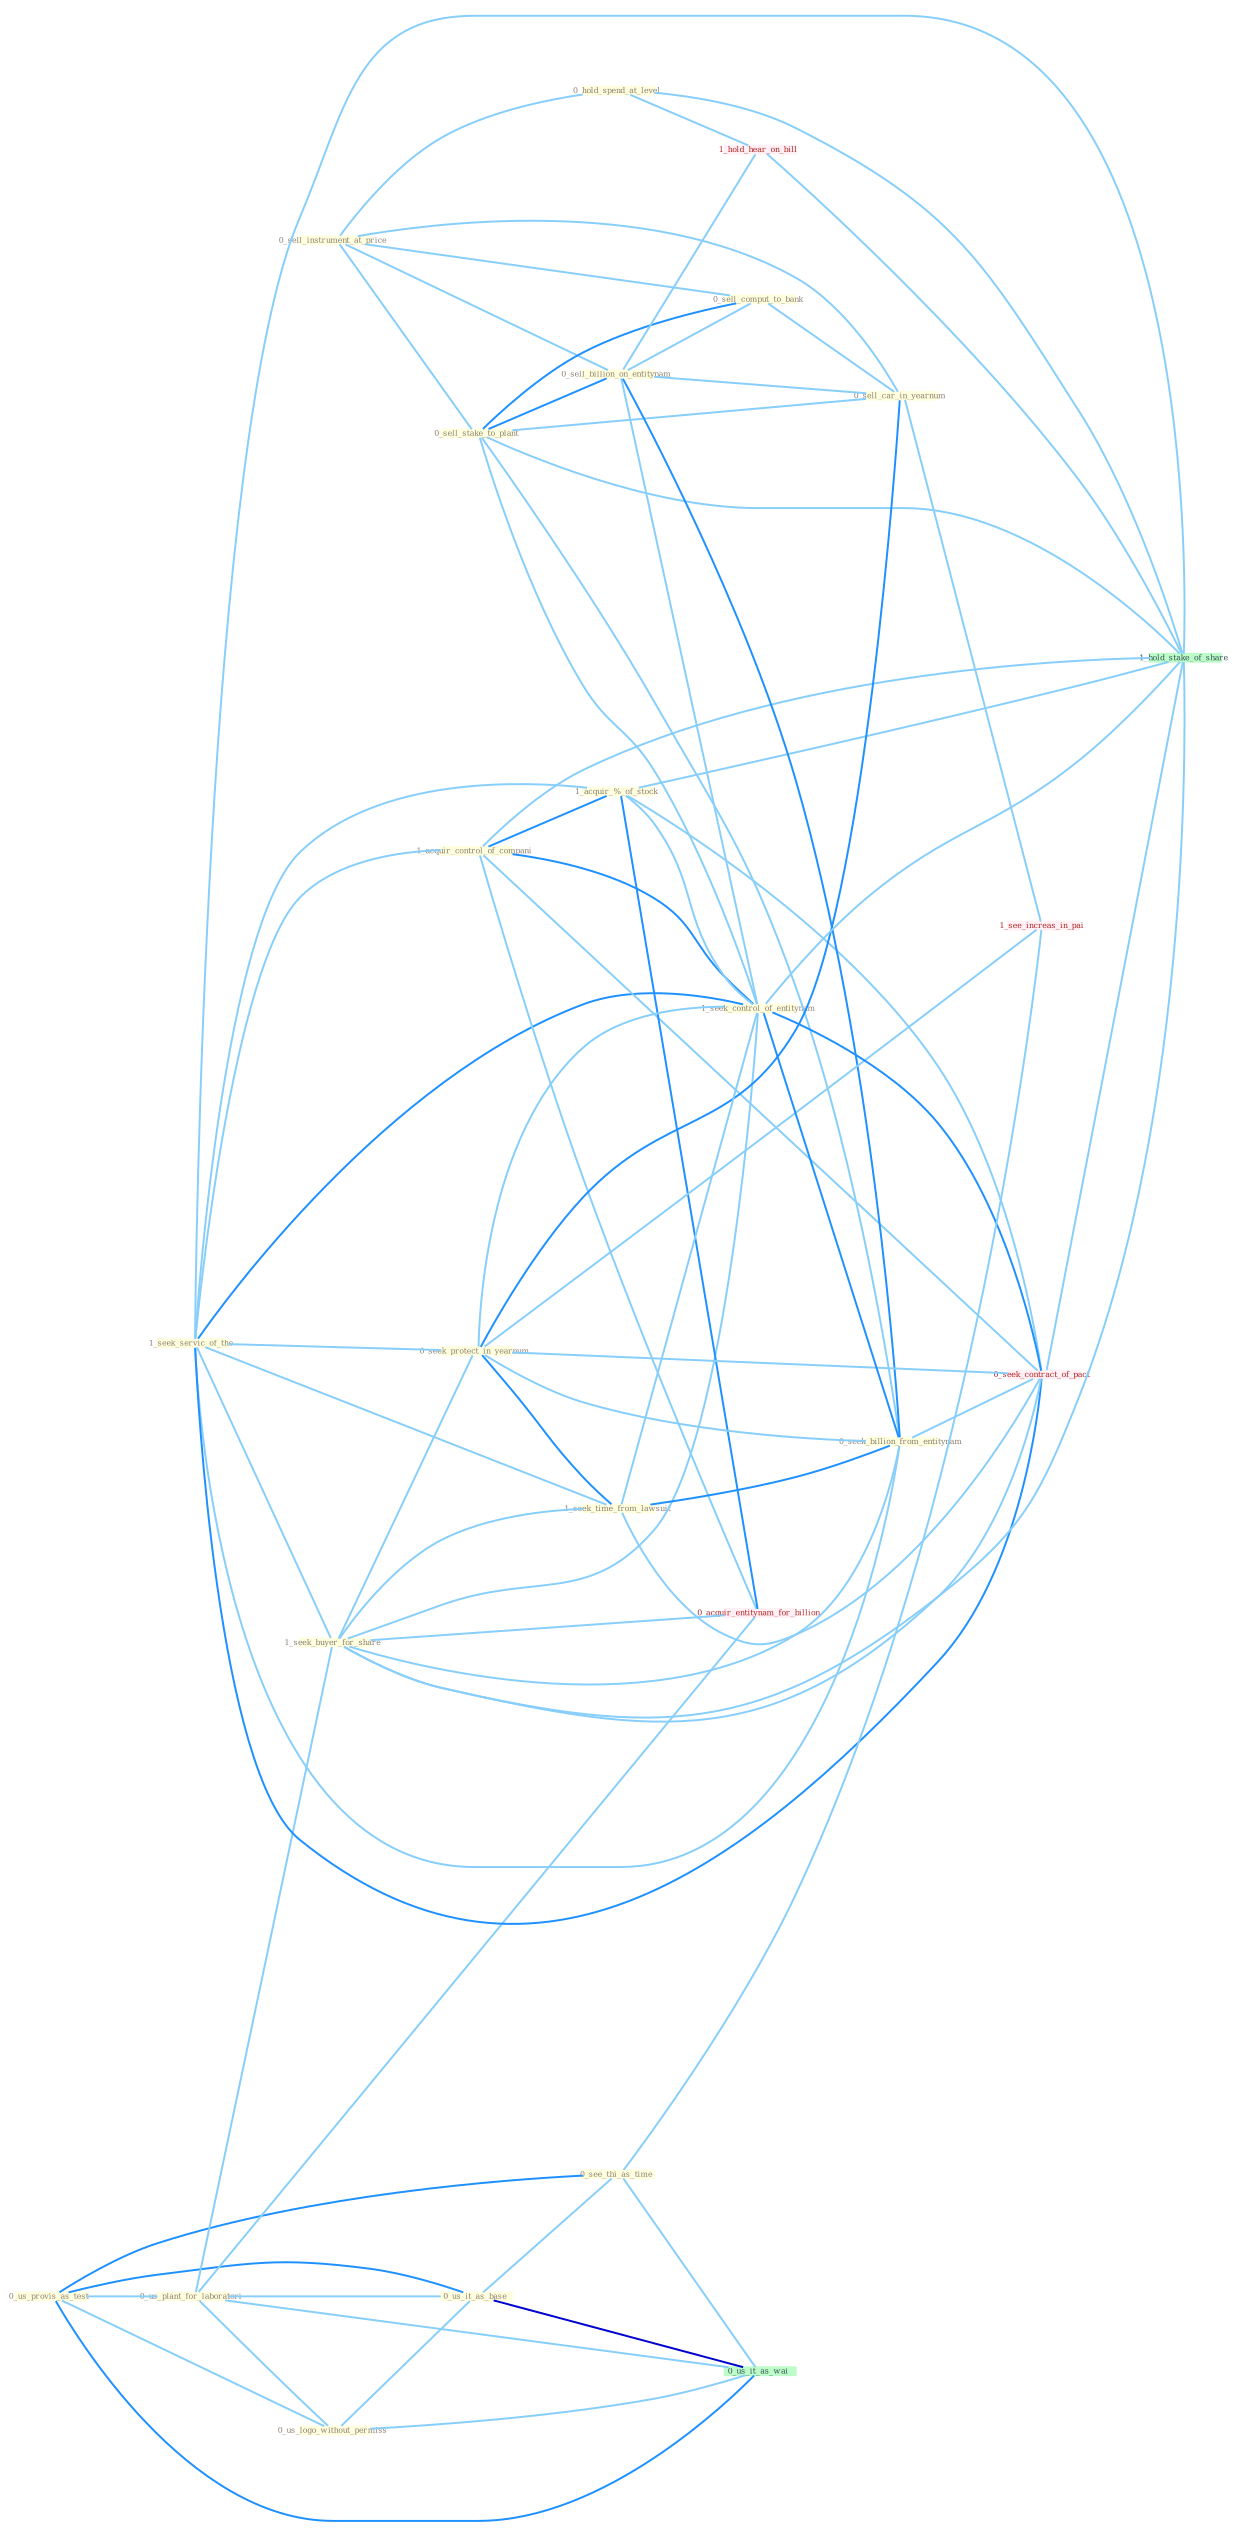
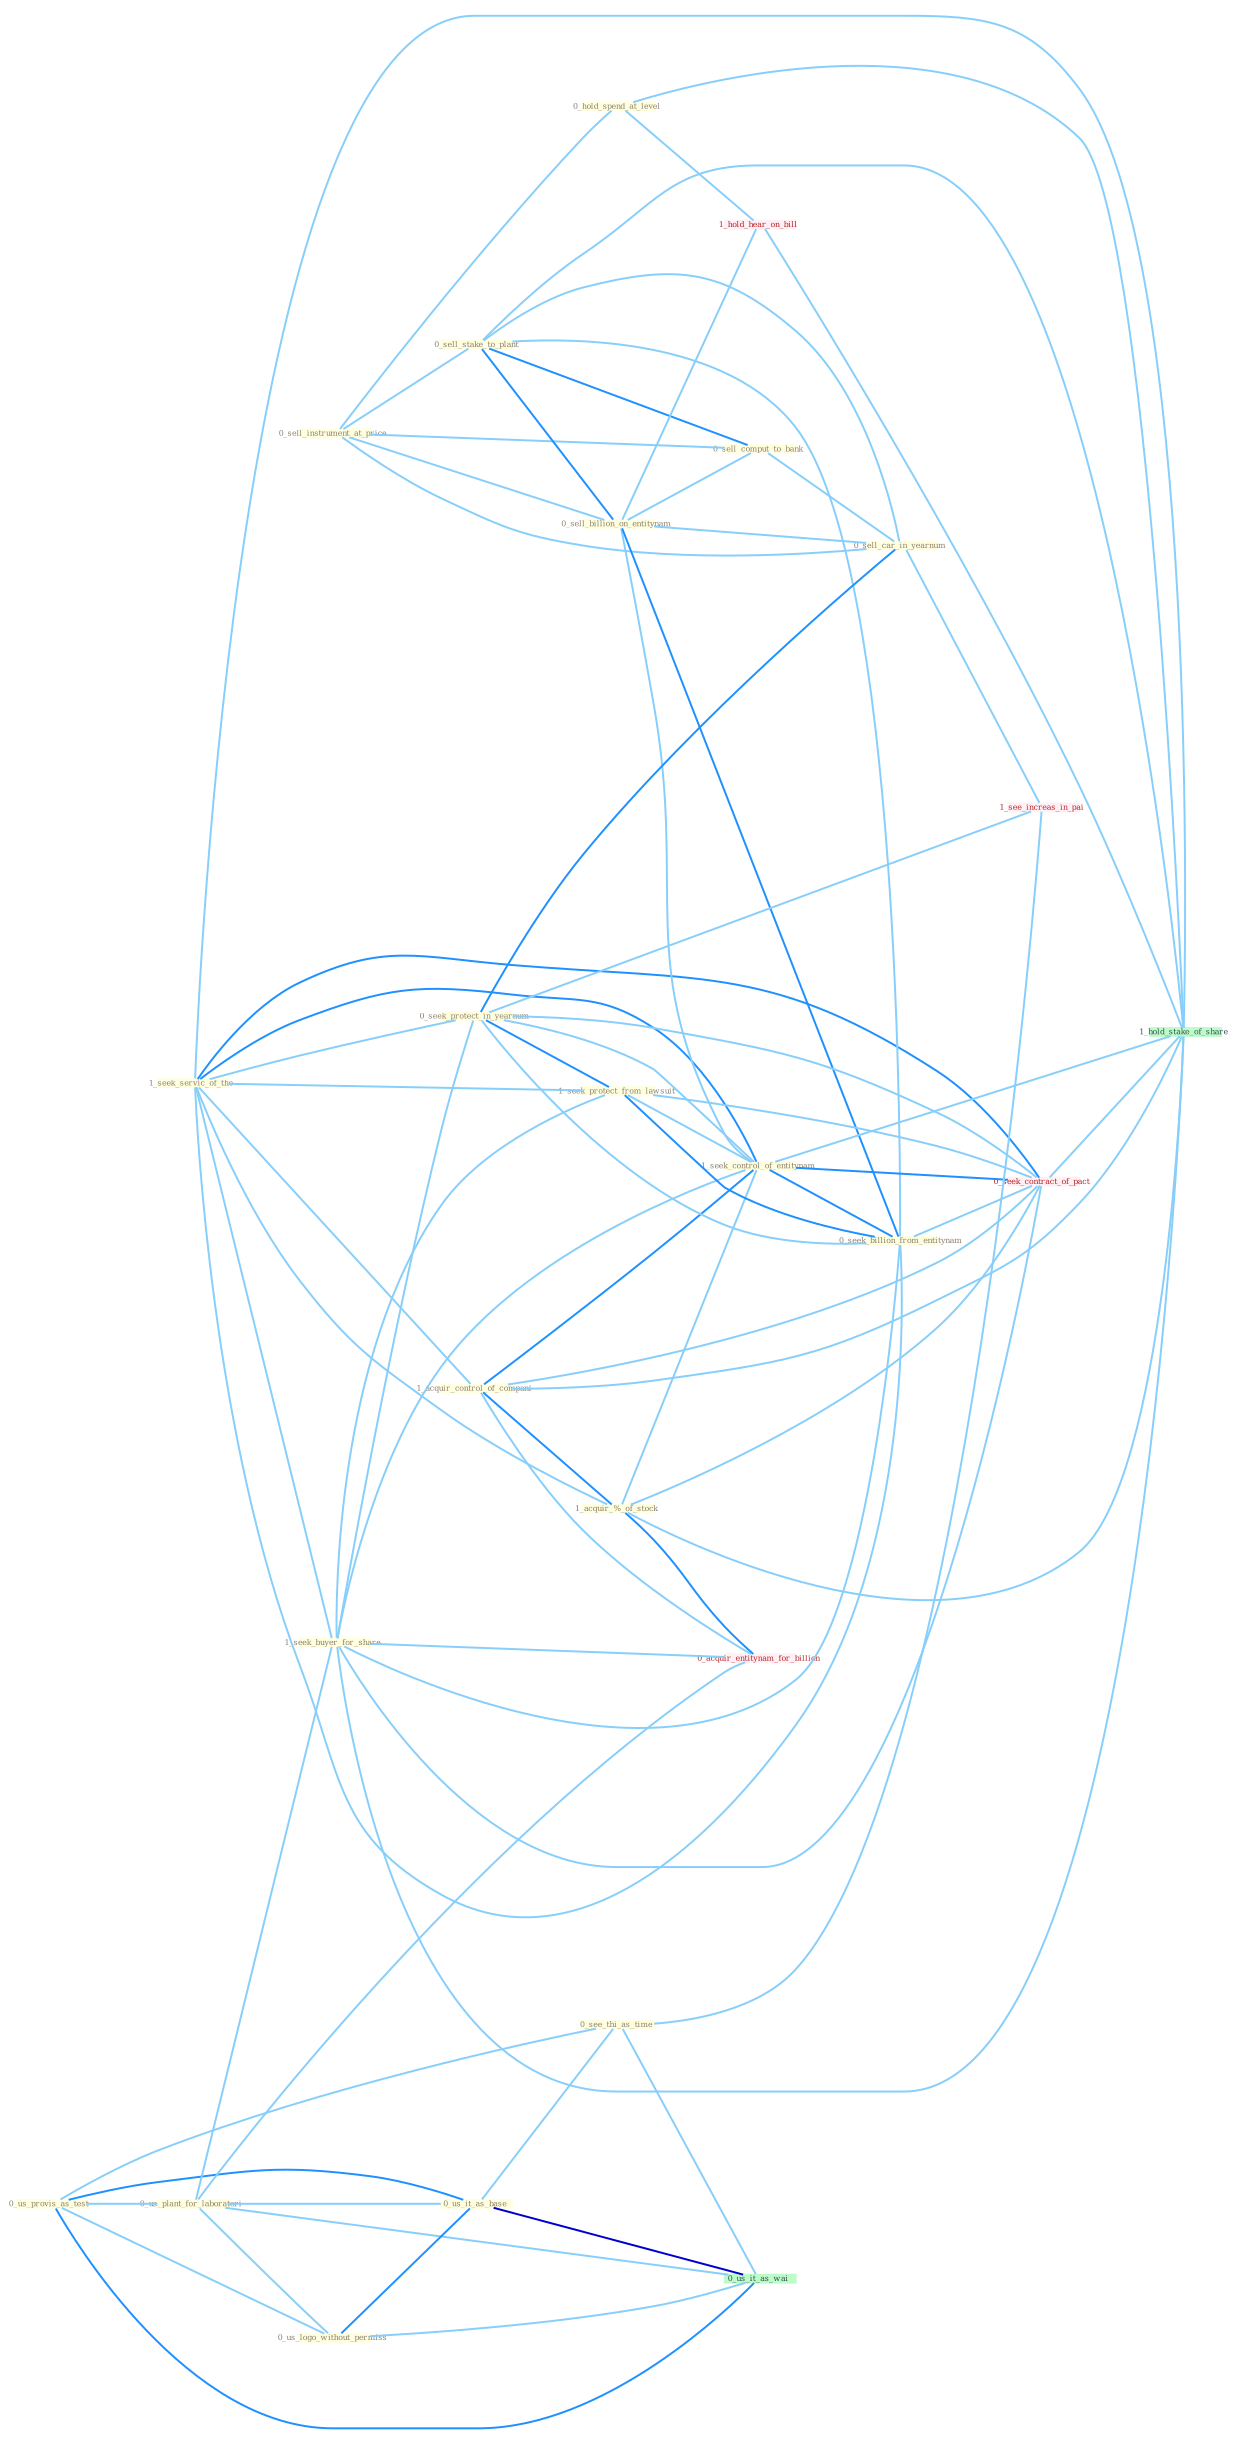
(614, 723) -> none
(618, 1509) -> (618, 1091)
(314, 2206) -> (322, 2096)
(406, 2363) -> (406, 2271)
